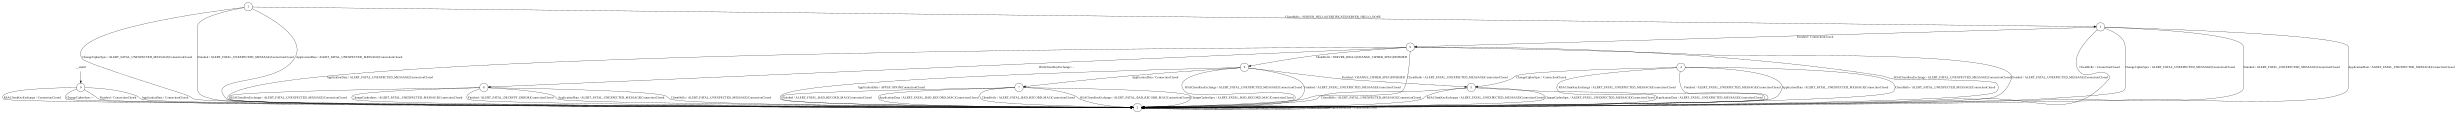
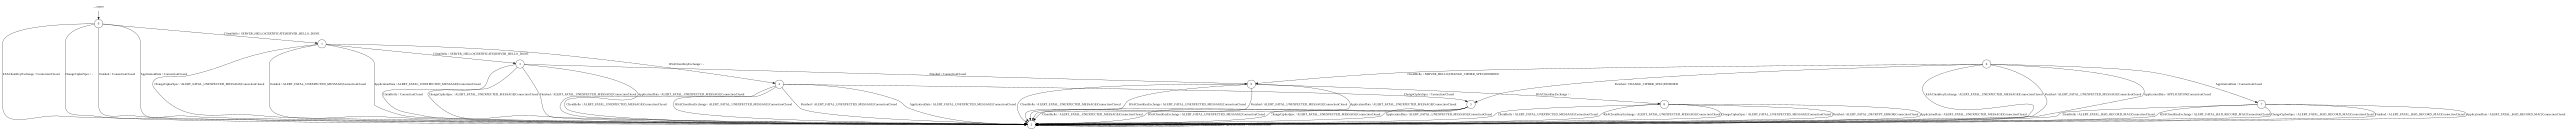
none -> (209, 34)
none -> (550, 54)
(1328, 54) -> (1620, 68)
